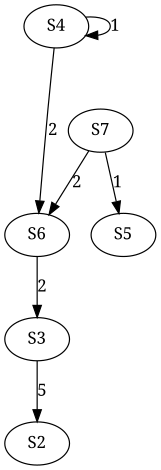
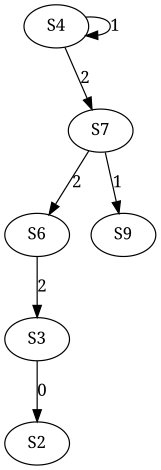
(47, 124) -> (76, 73)
(123, 235) -> (123, 235)
(42, 391) -> (42, 391)
